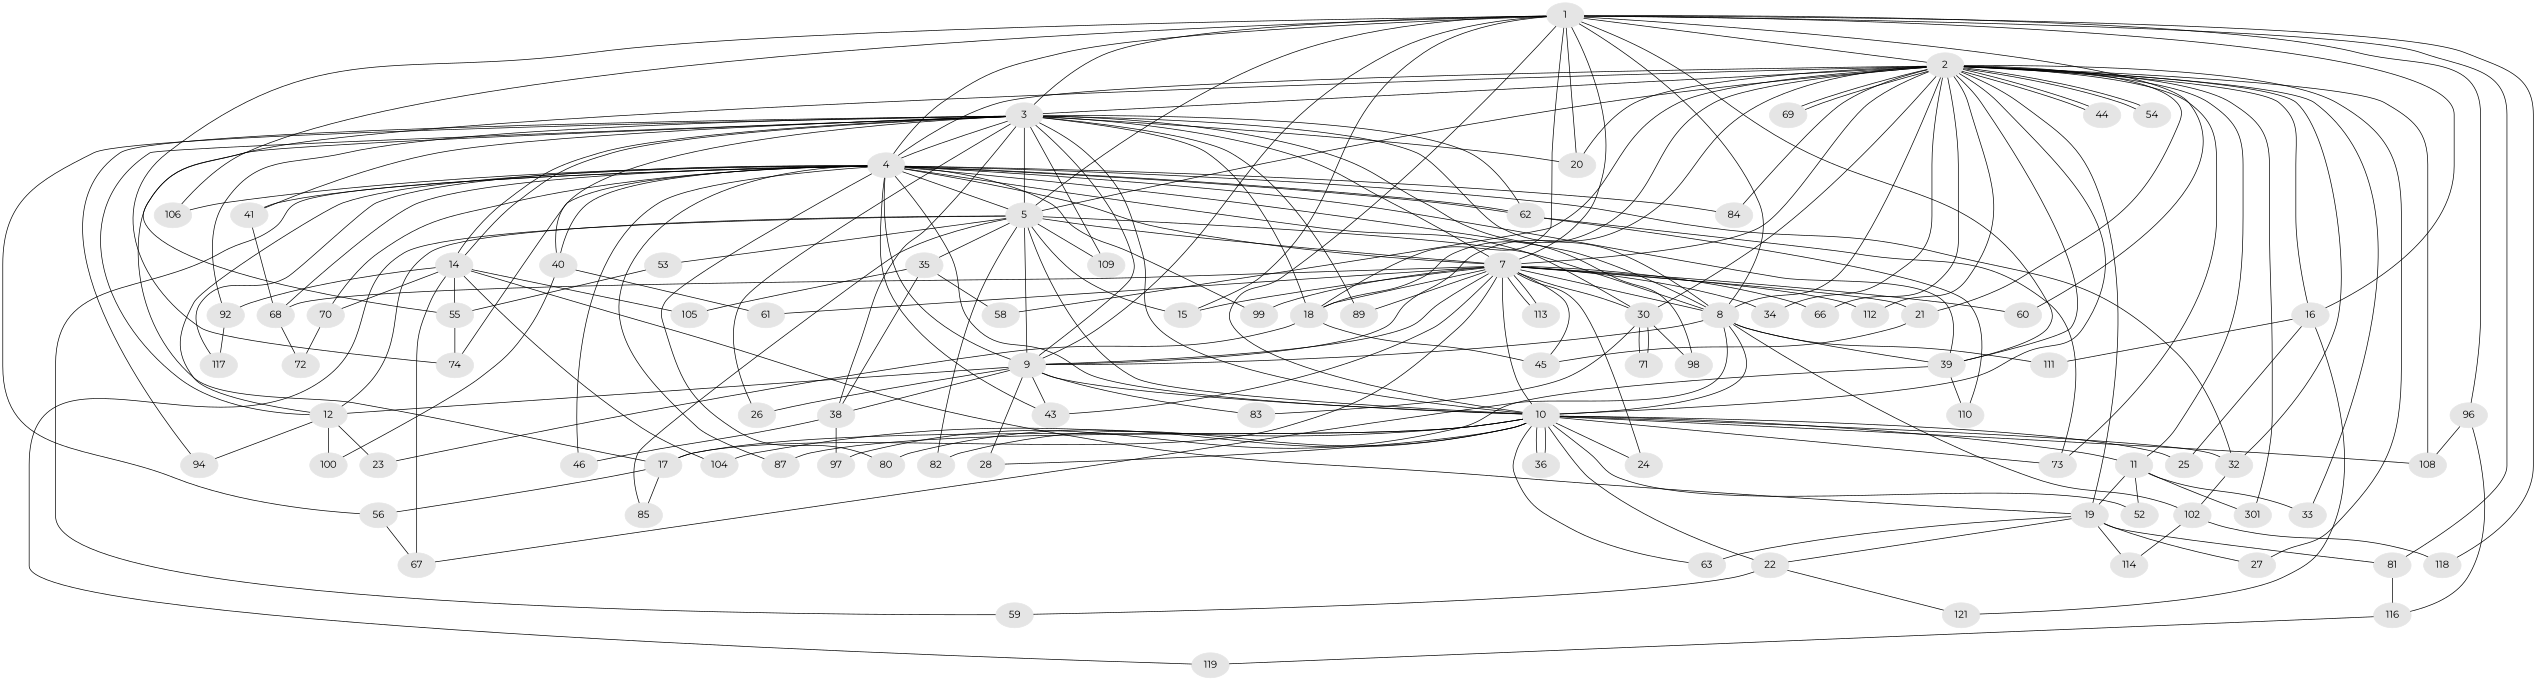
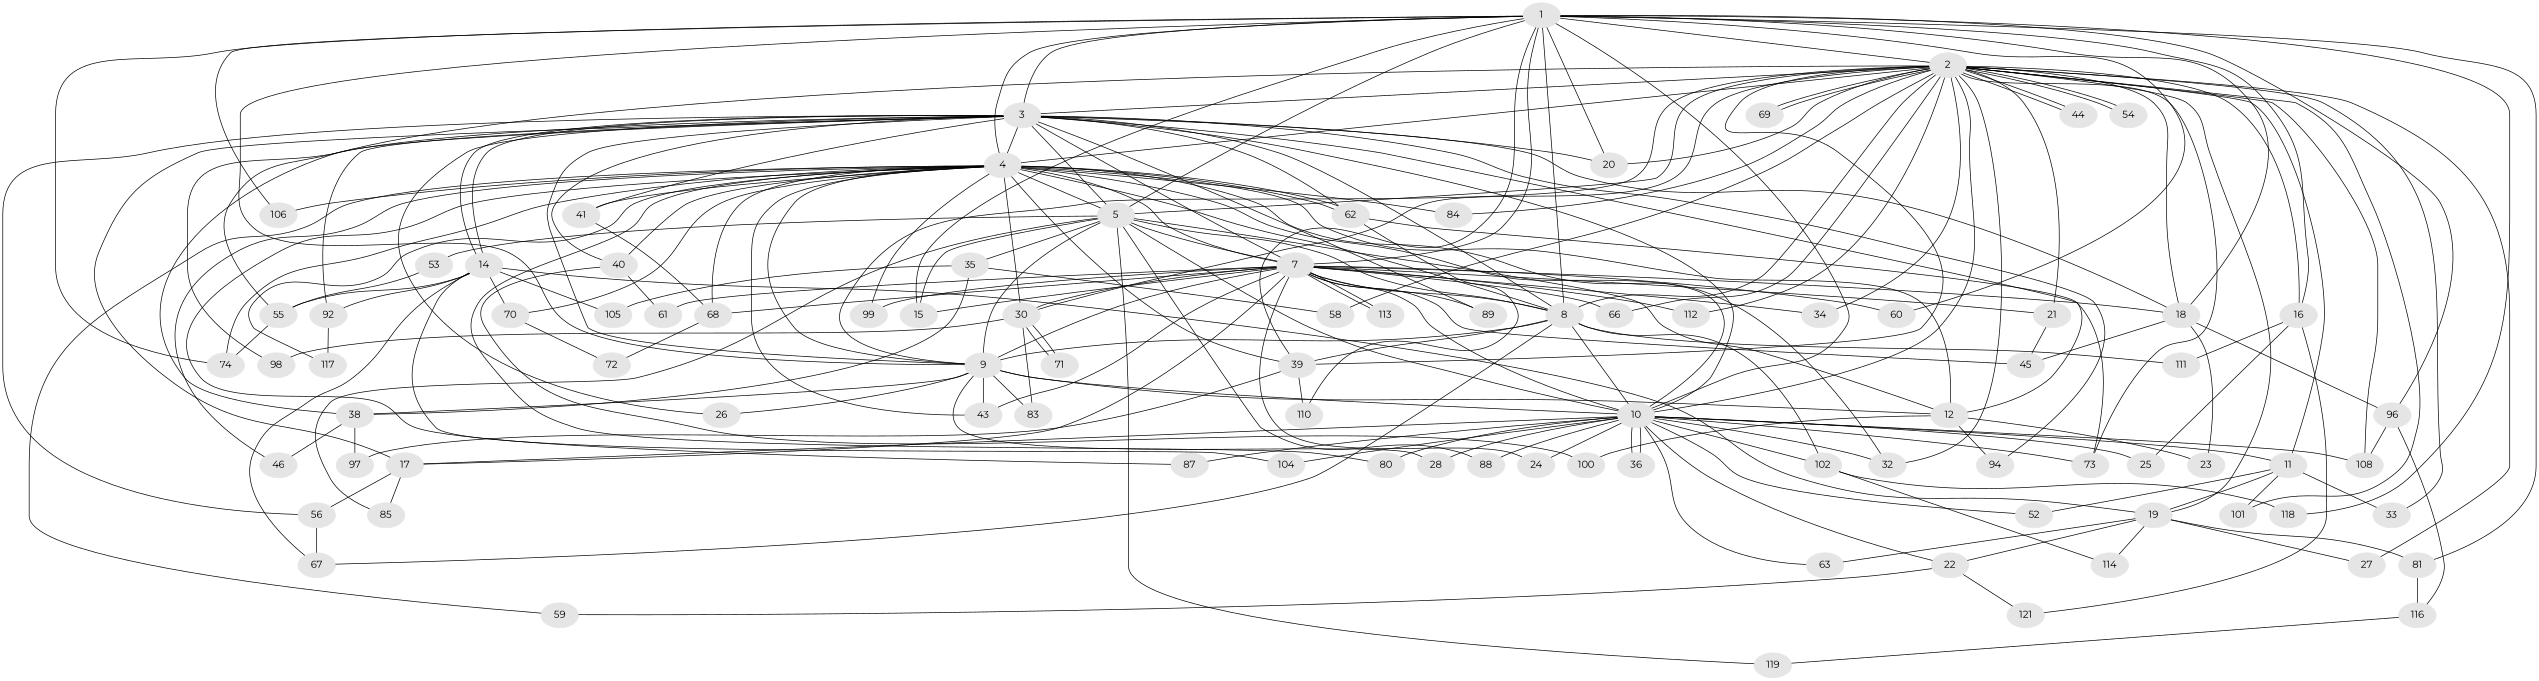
(1775, 215) -> none
(1106, 265) -> none
none -> (2287, 365)
(936, 465) -> (1486, 465)
(2217, 486) -> (1741, 443)
(2253, 515) -> (2238, 515)
